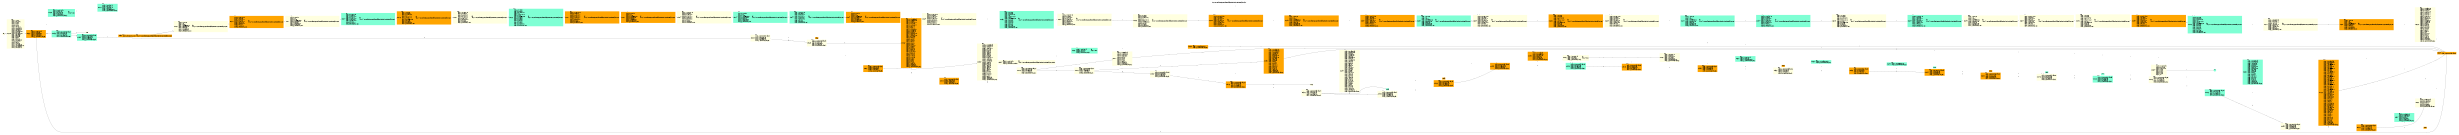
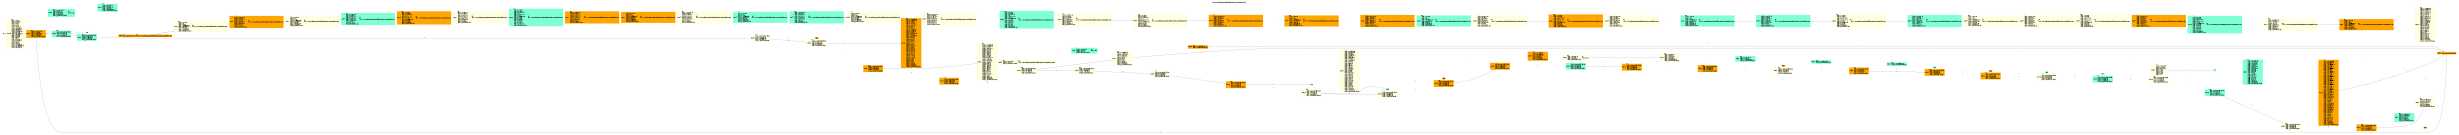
(873, 17) -> (873, 17)
(1274, 61) -> none
